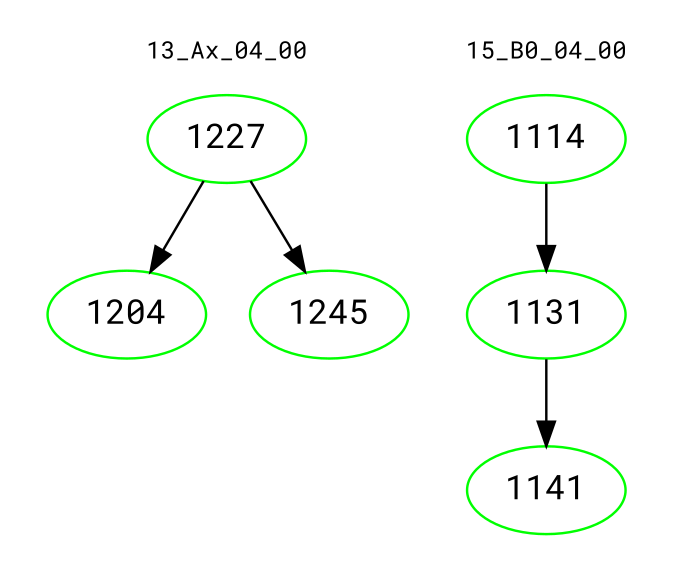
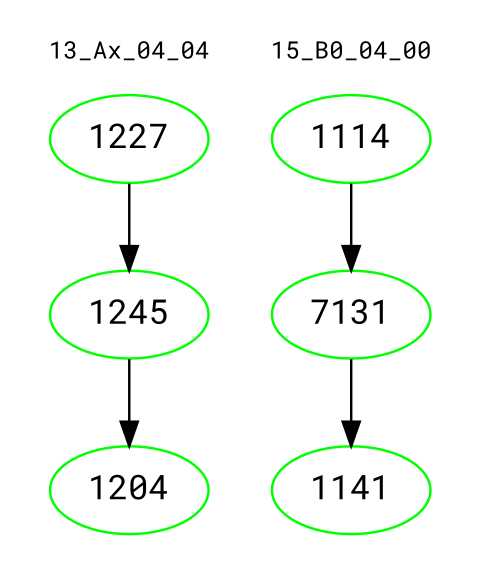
(228, 52) -> (130, 52)
(183, 216) -> (129, 390)
(546, 315) -> (351, 315)
